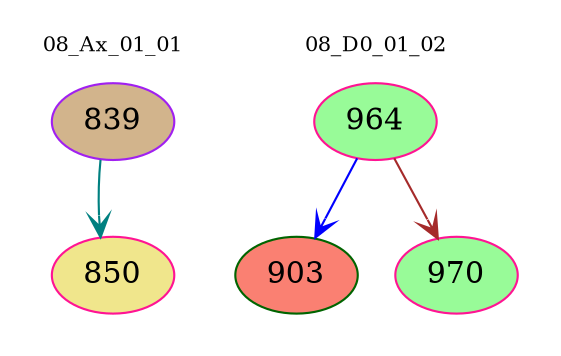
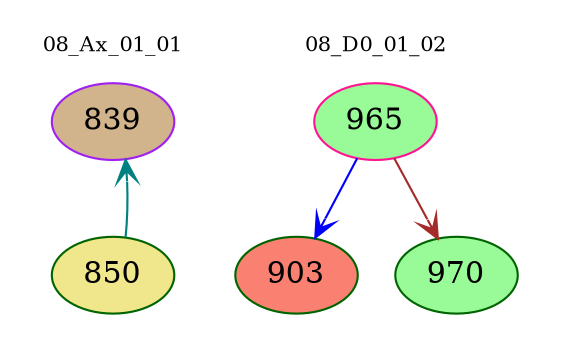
(375, 122) -> (375, 122)
(99, 188) -> (127, 209)
(113, 275) -> (113, 275)
(457, 275) -> (457, 275)
